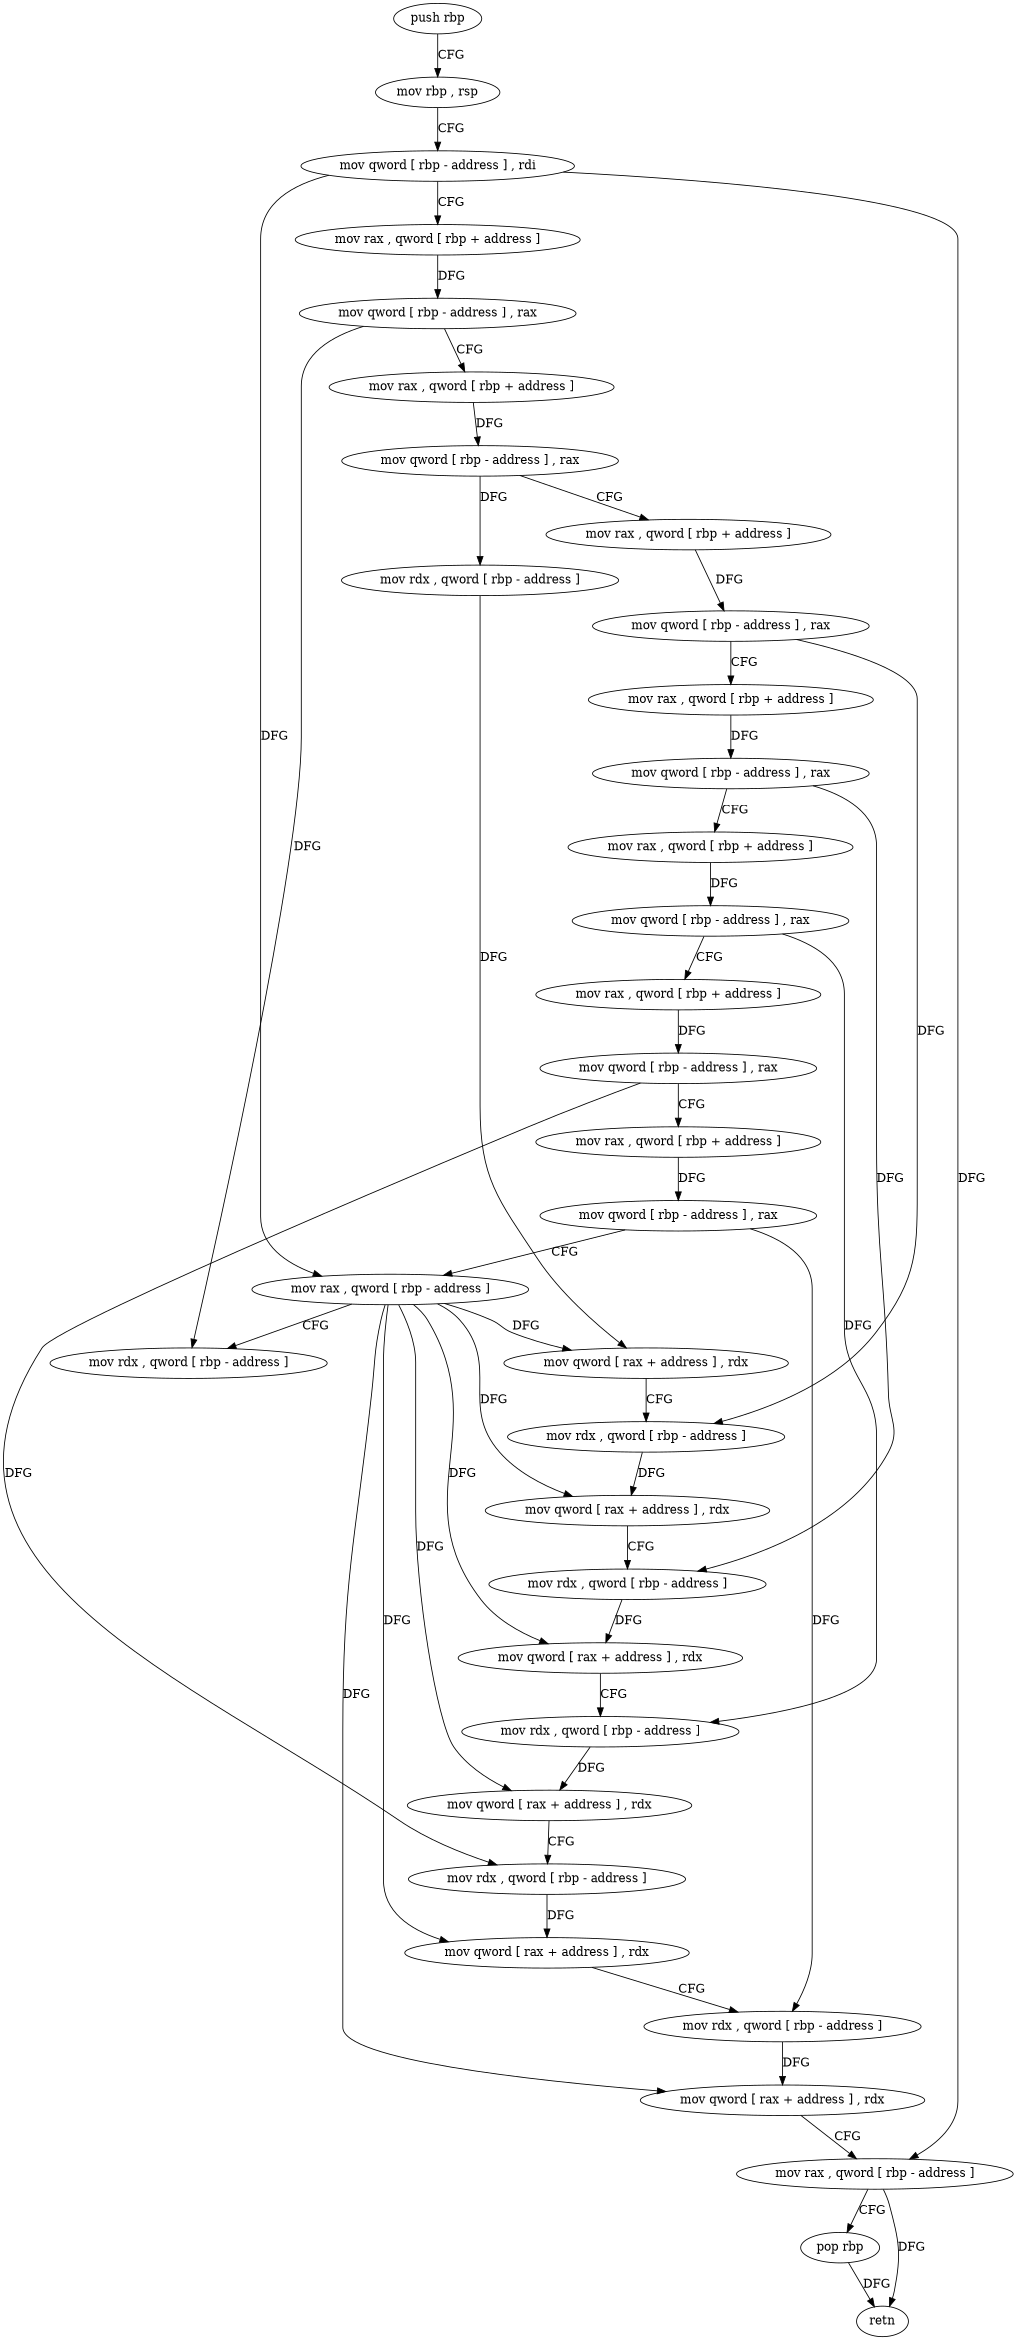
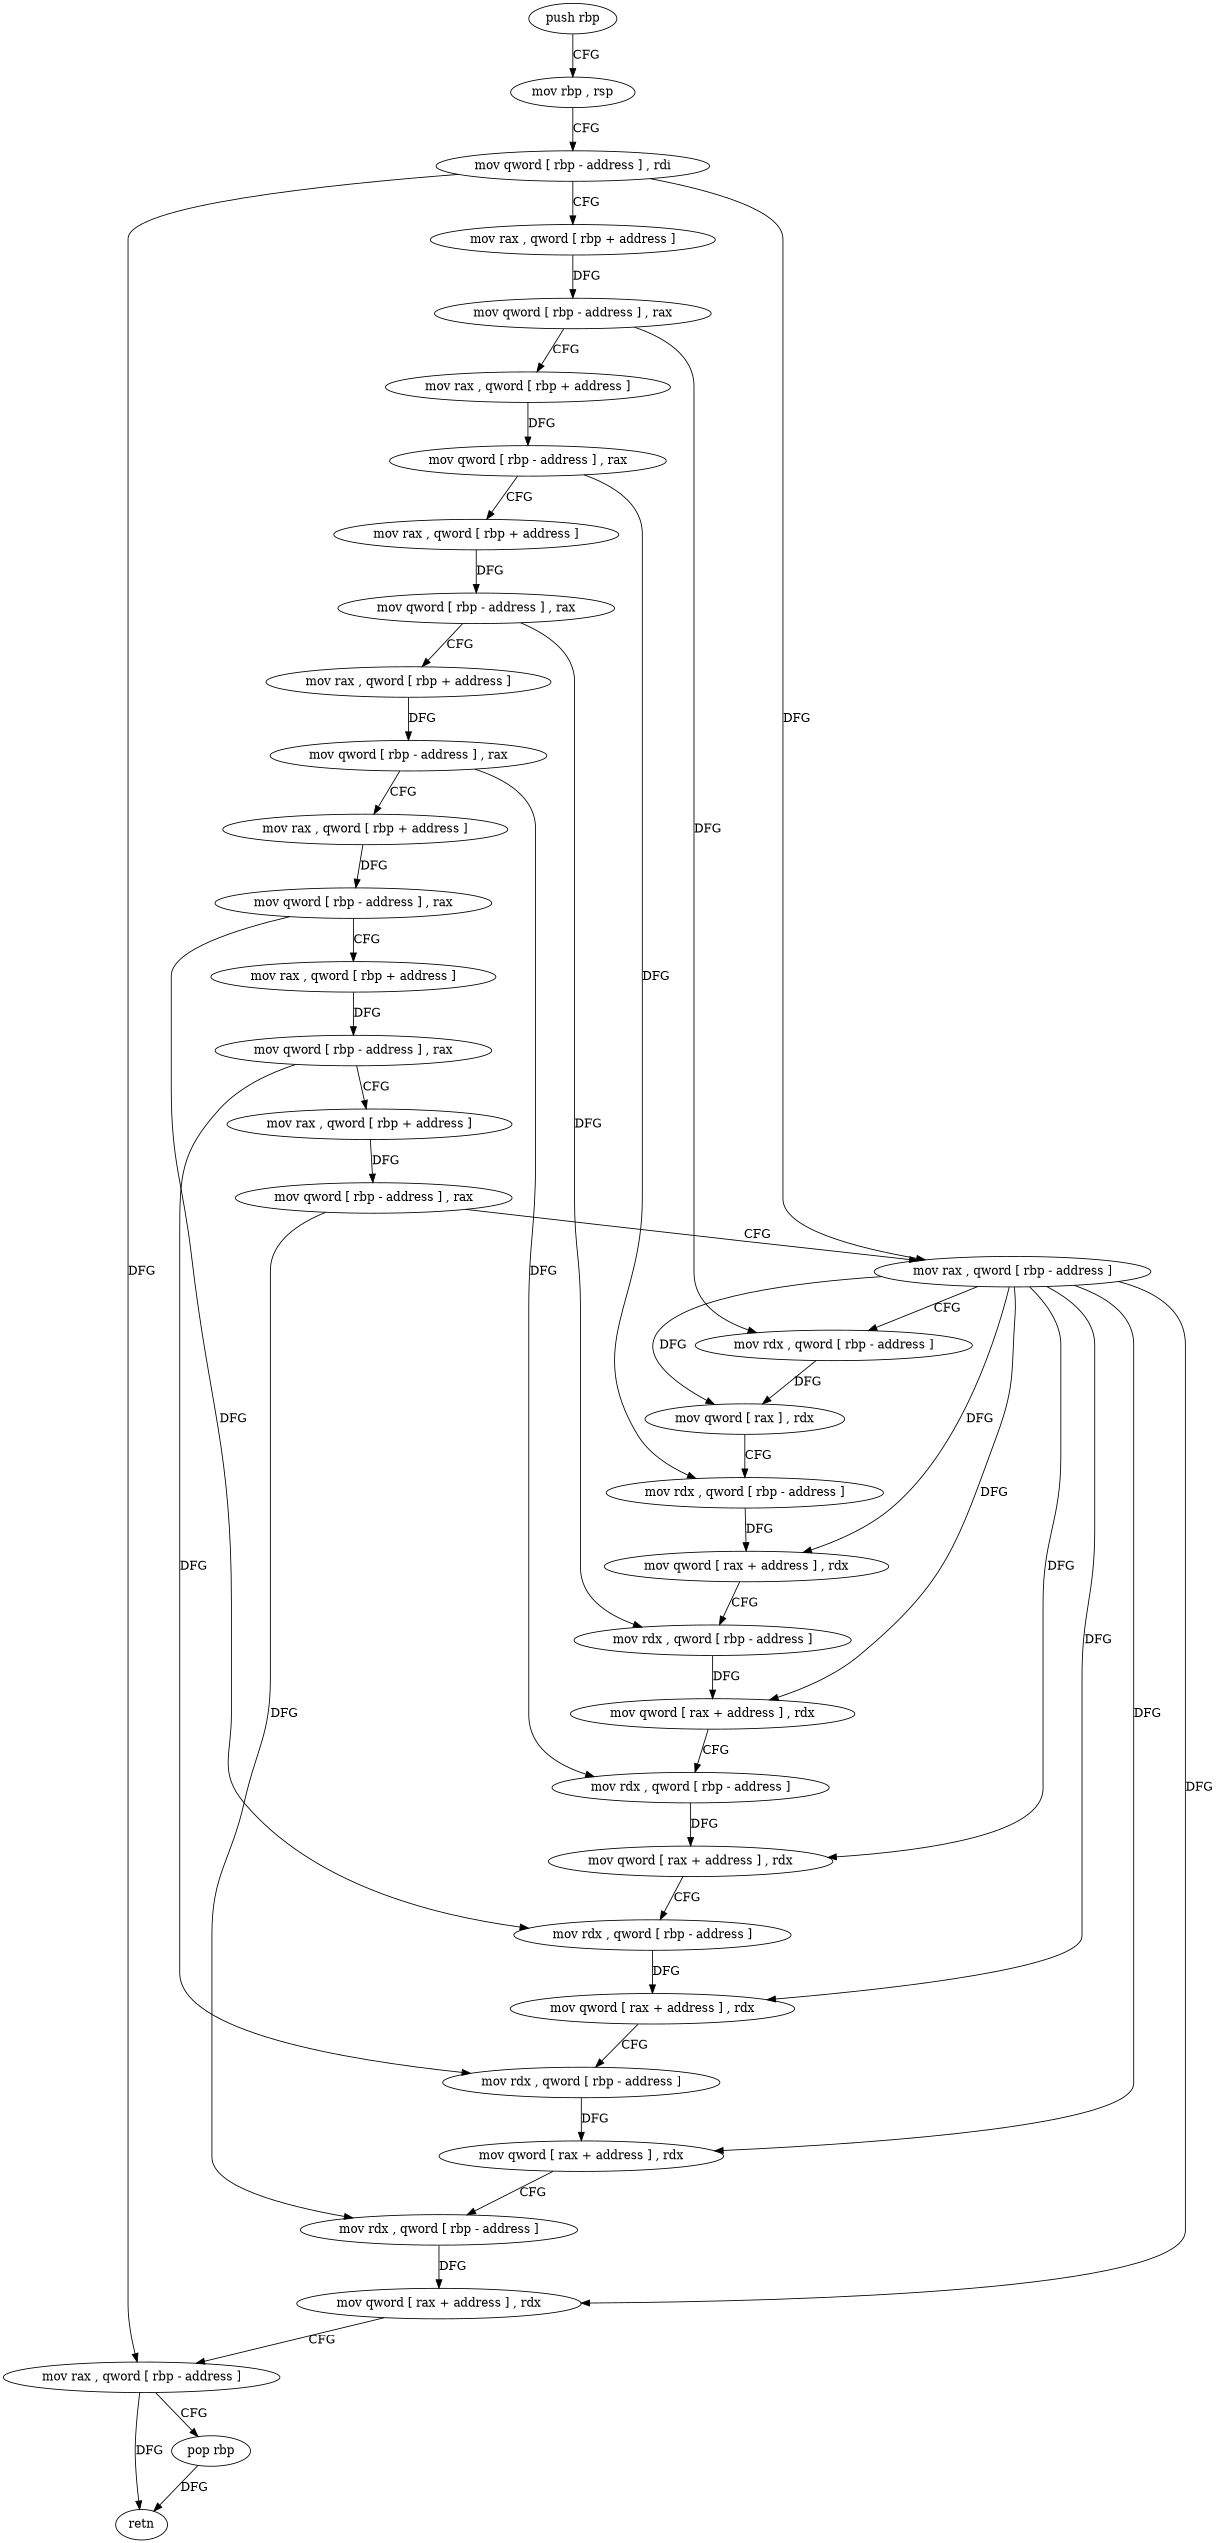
none -> (745, 1419)
